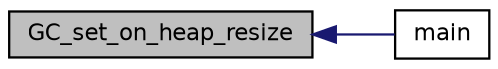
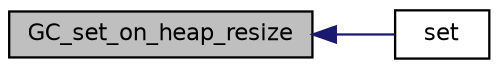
(442, 34) -> (442, 34)
